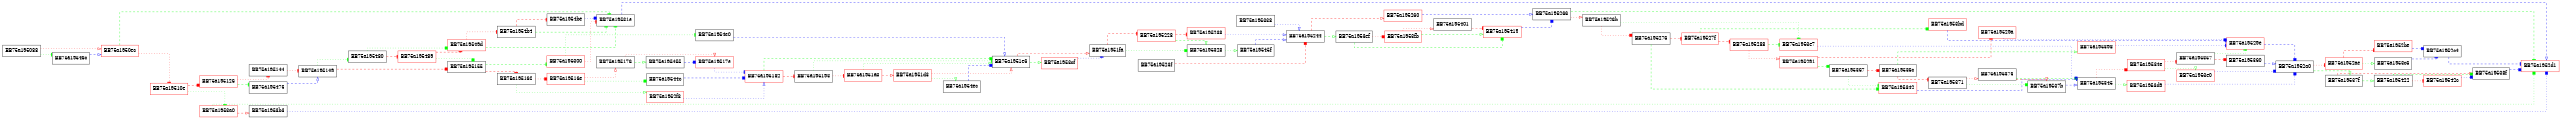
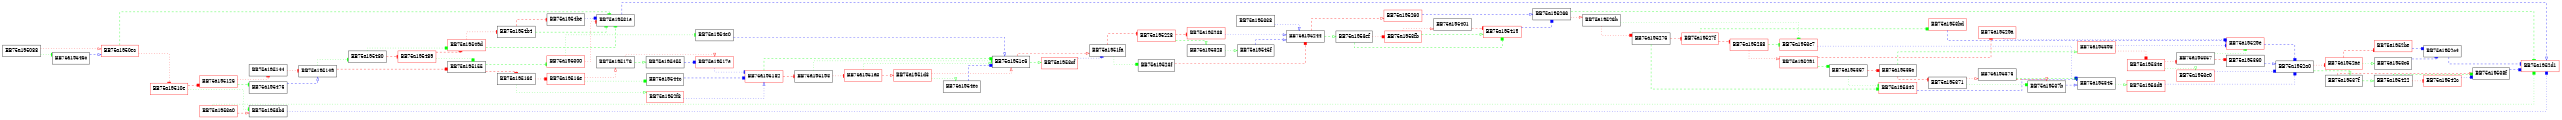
(1155, 51) -> (1120, 64)
(2106, 70) -> (2133, 51)
(213, 91) -> (228, 89)
